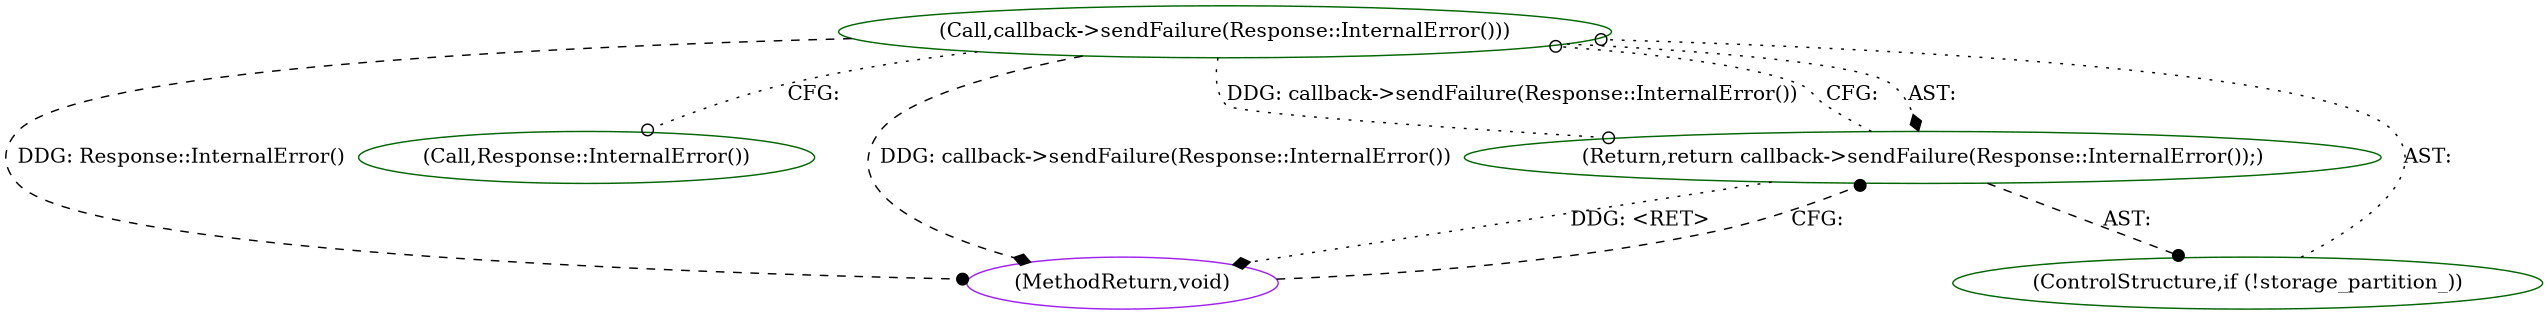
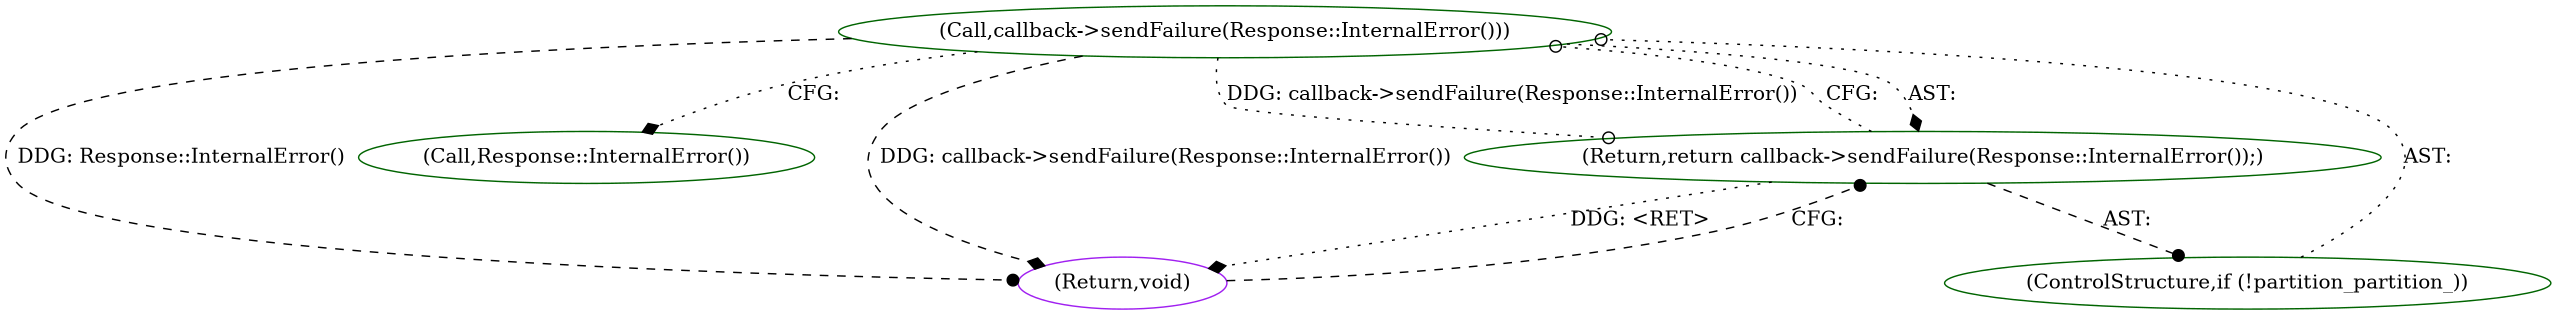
(813, 78) -> (815, 78)
(1123, 283) -> (1123, 283)
(2248, 283) -> (2248, 283)
